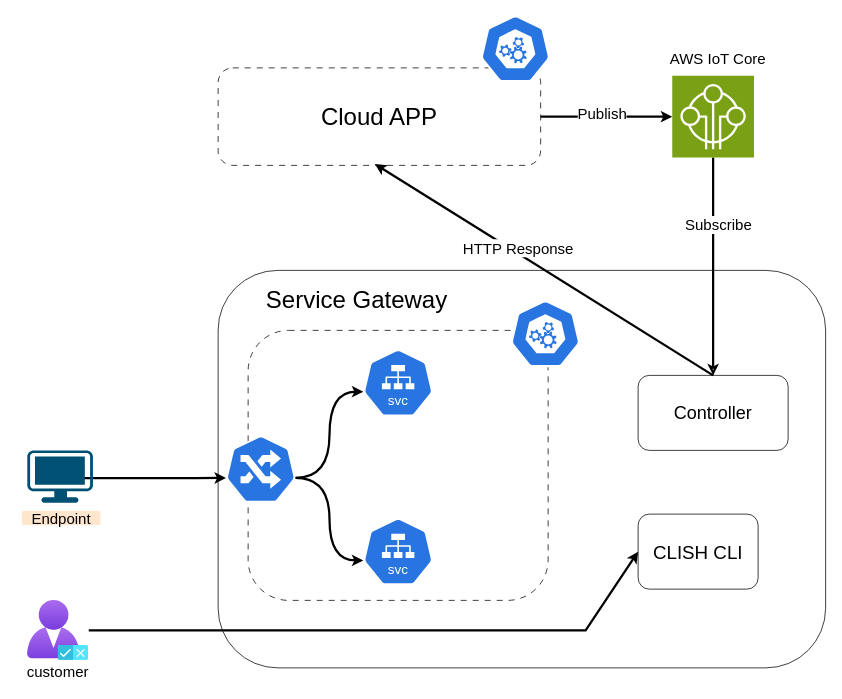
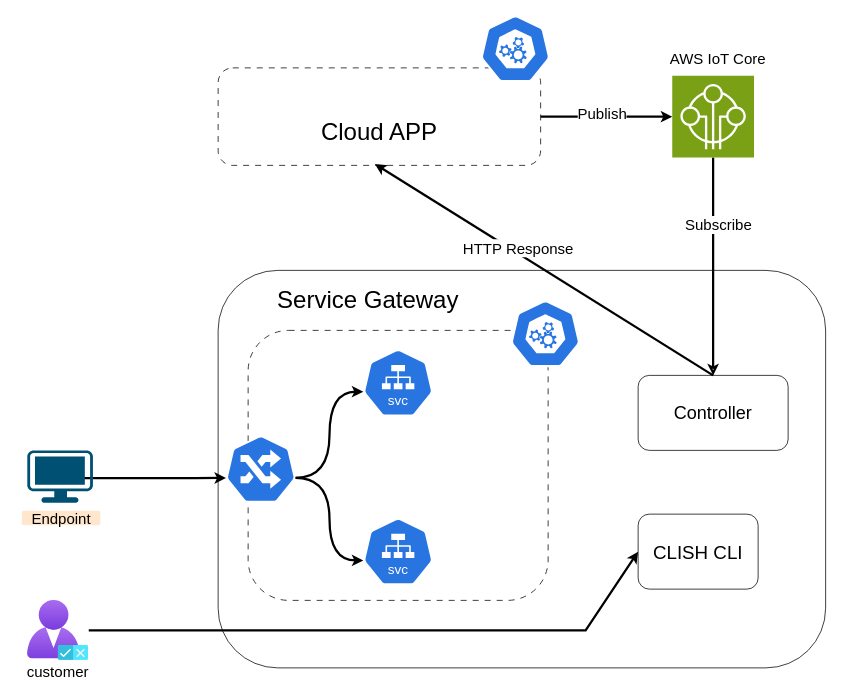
(379, 117) -> (379, 132)
(357, 300) -> (368, 300)
